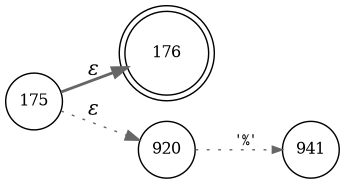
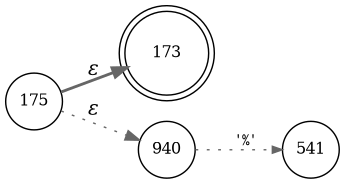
(167, 53) -> (167, 53)
(167, 150) -> (167, 150)
(311, 150) -> (311, 150)
